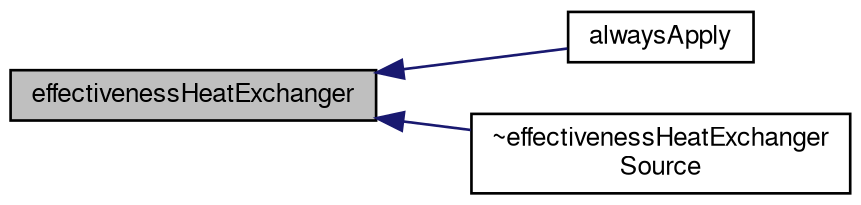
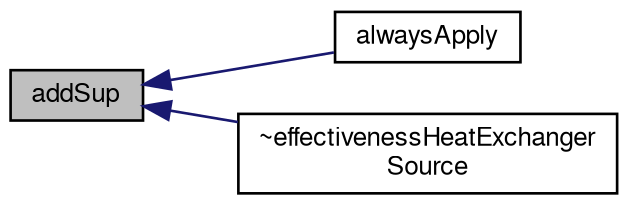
(193, 95) -> (77, 95)
